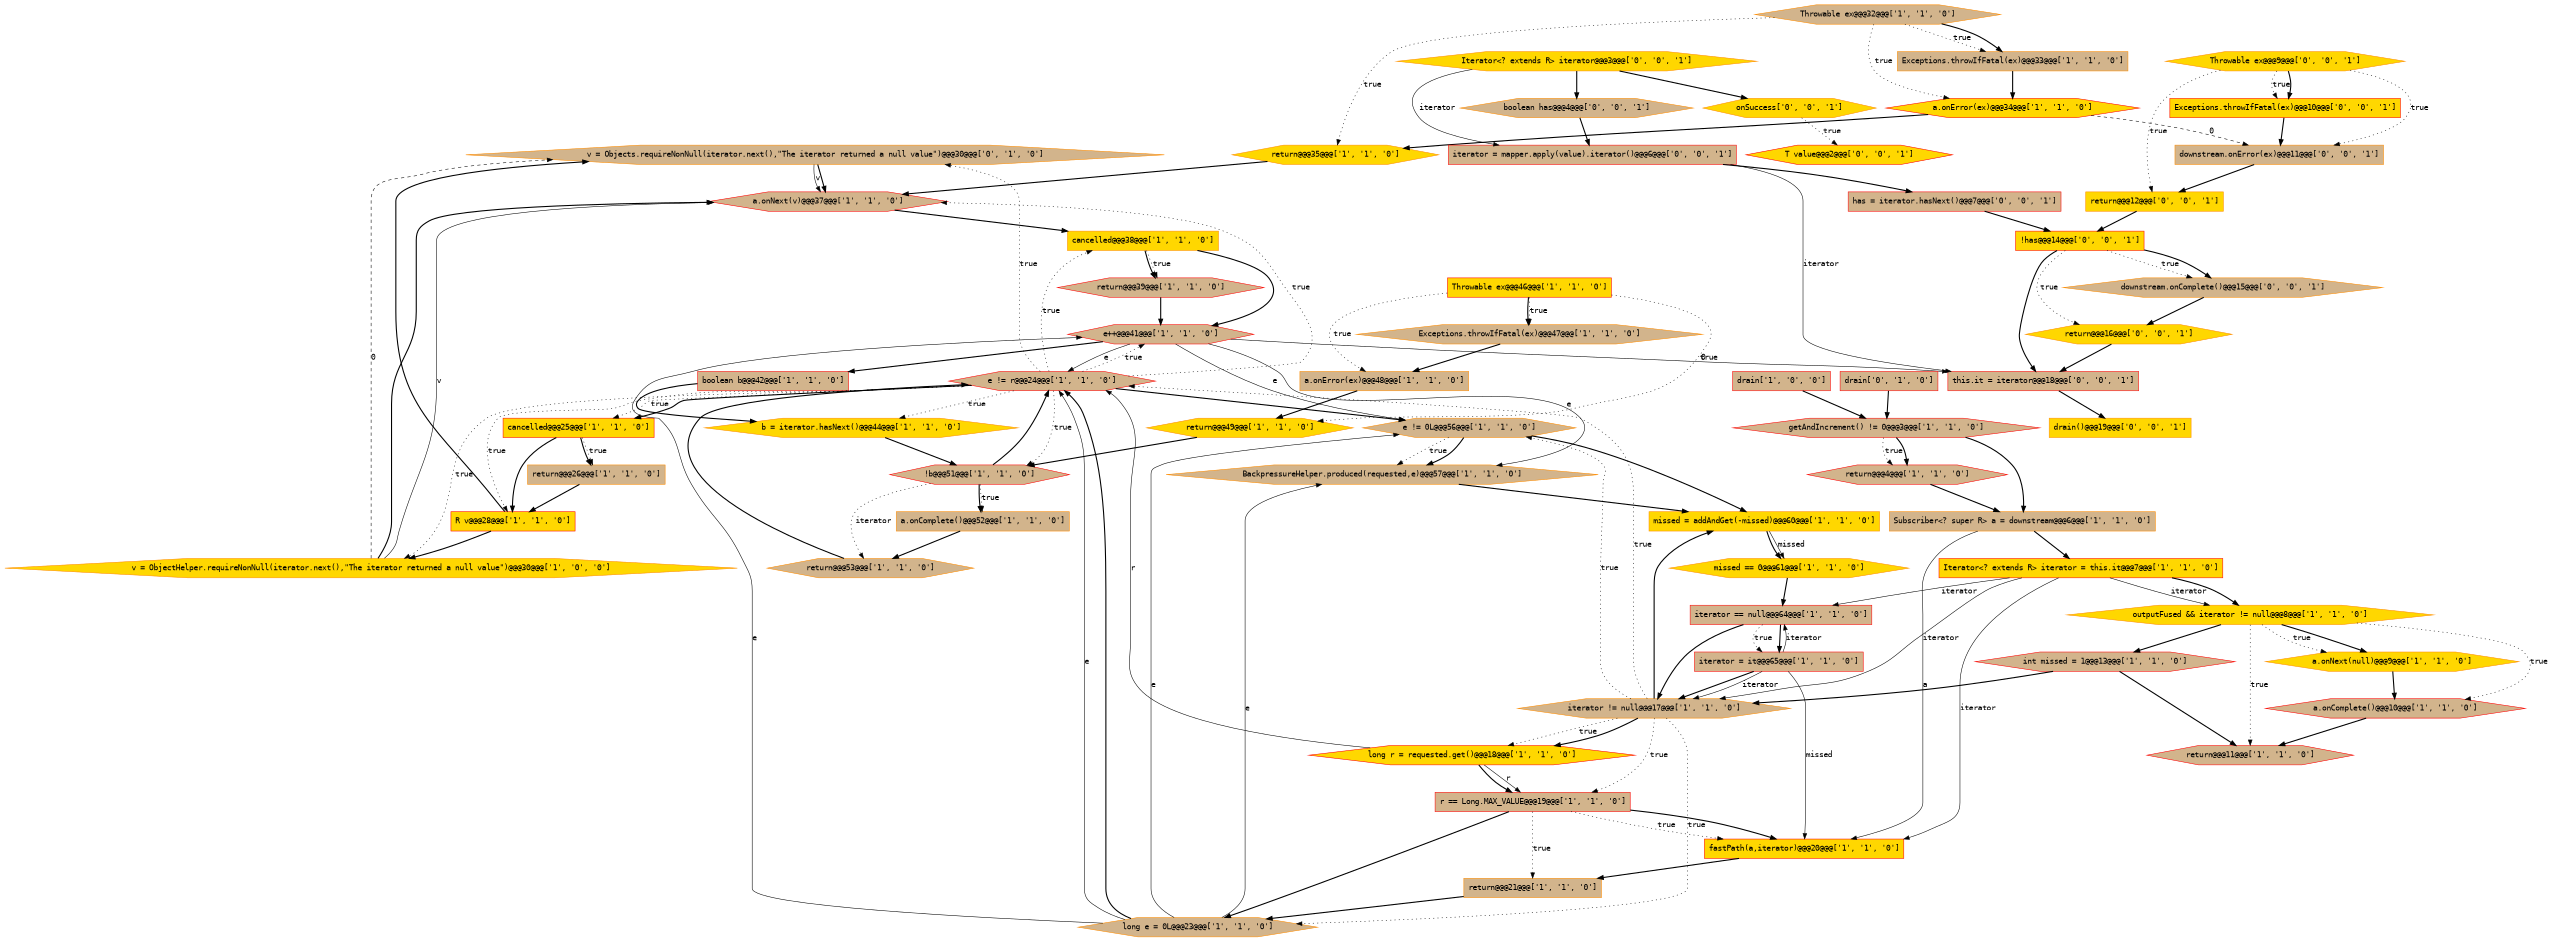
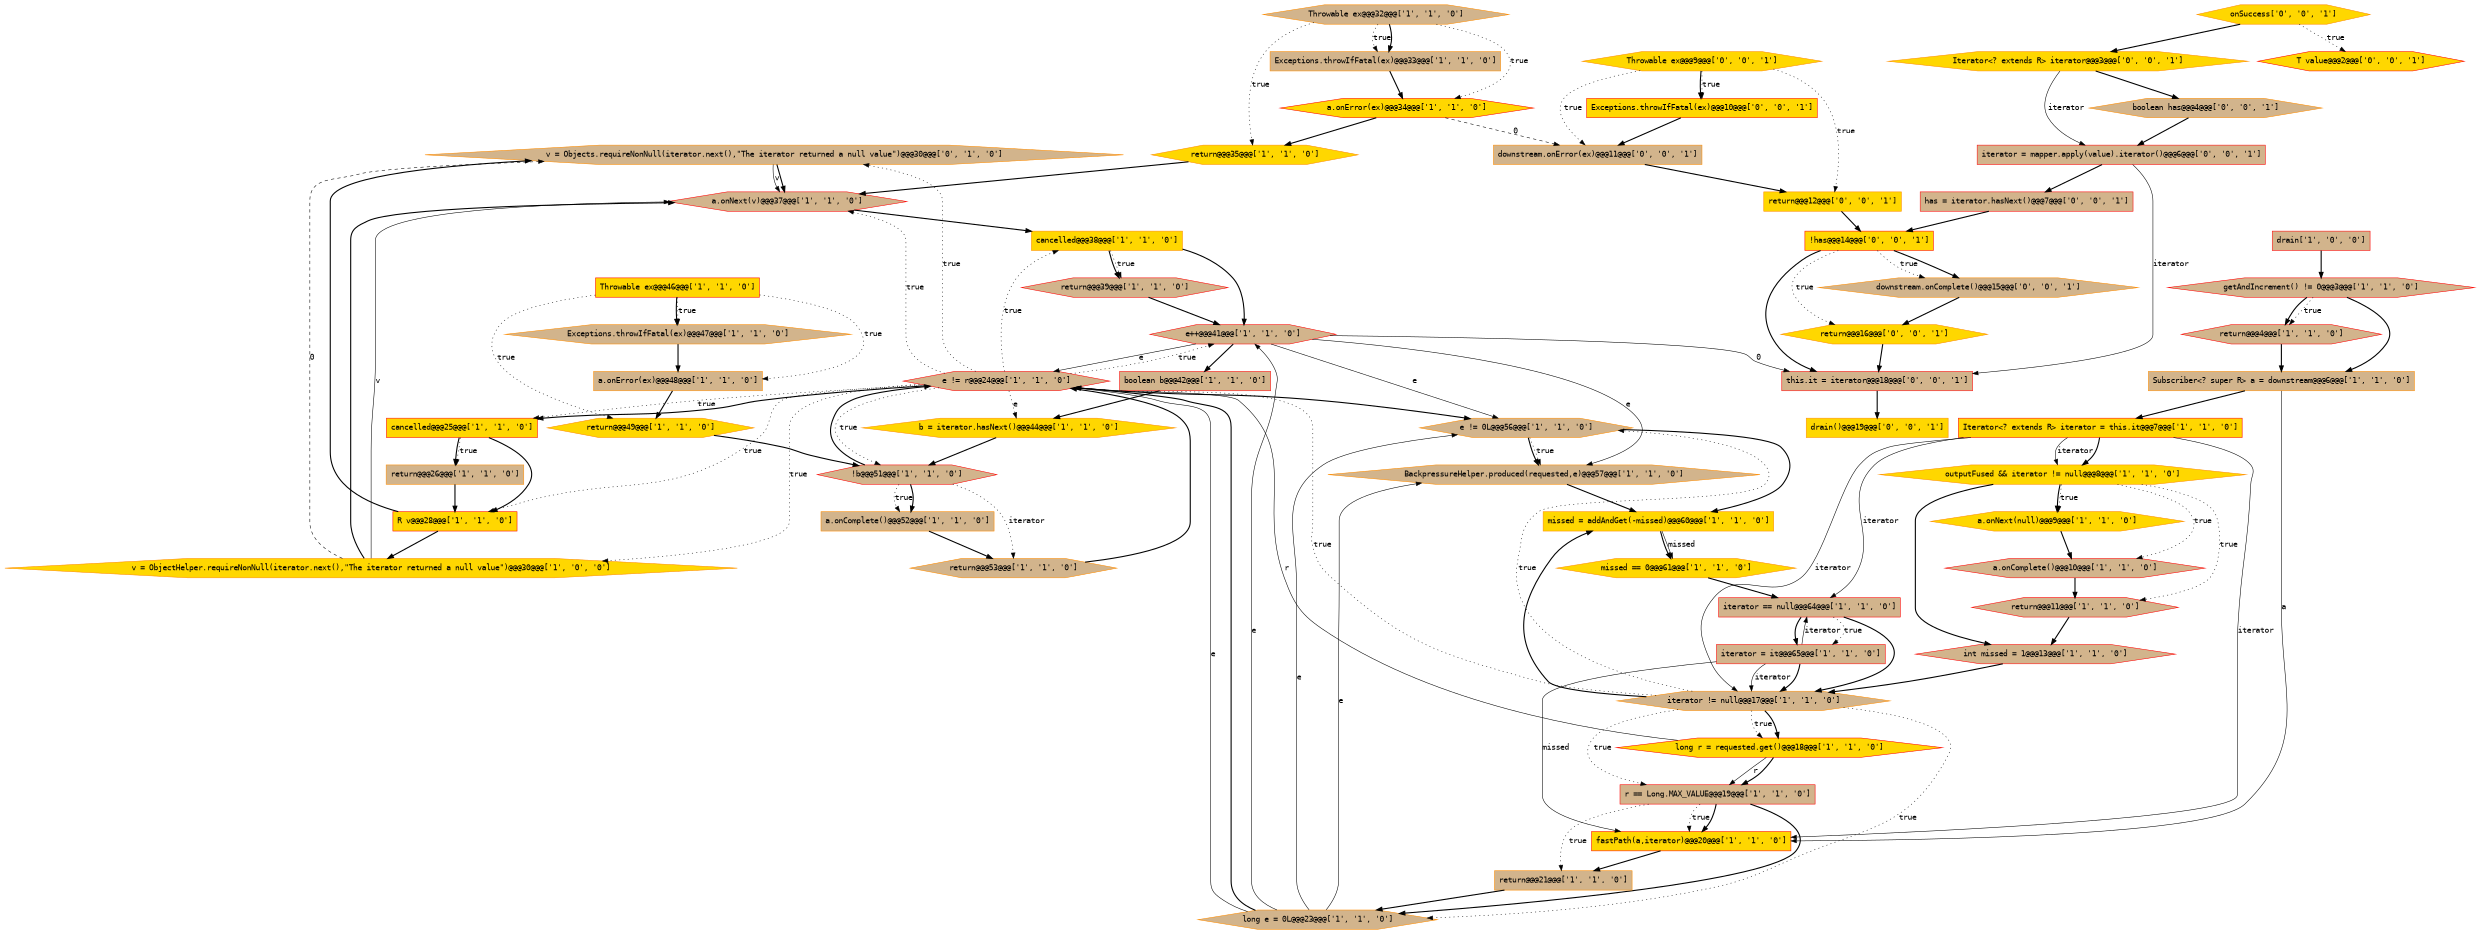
(1681, 84) -> (2178, 37)
(1889, 381) -> none
(977, 404) -> (1015, 404)
(2175, 707) -> (2062, 628)
